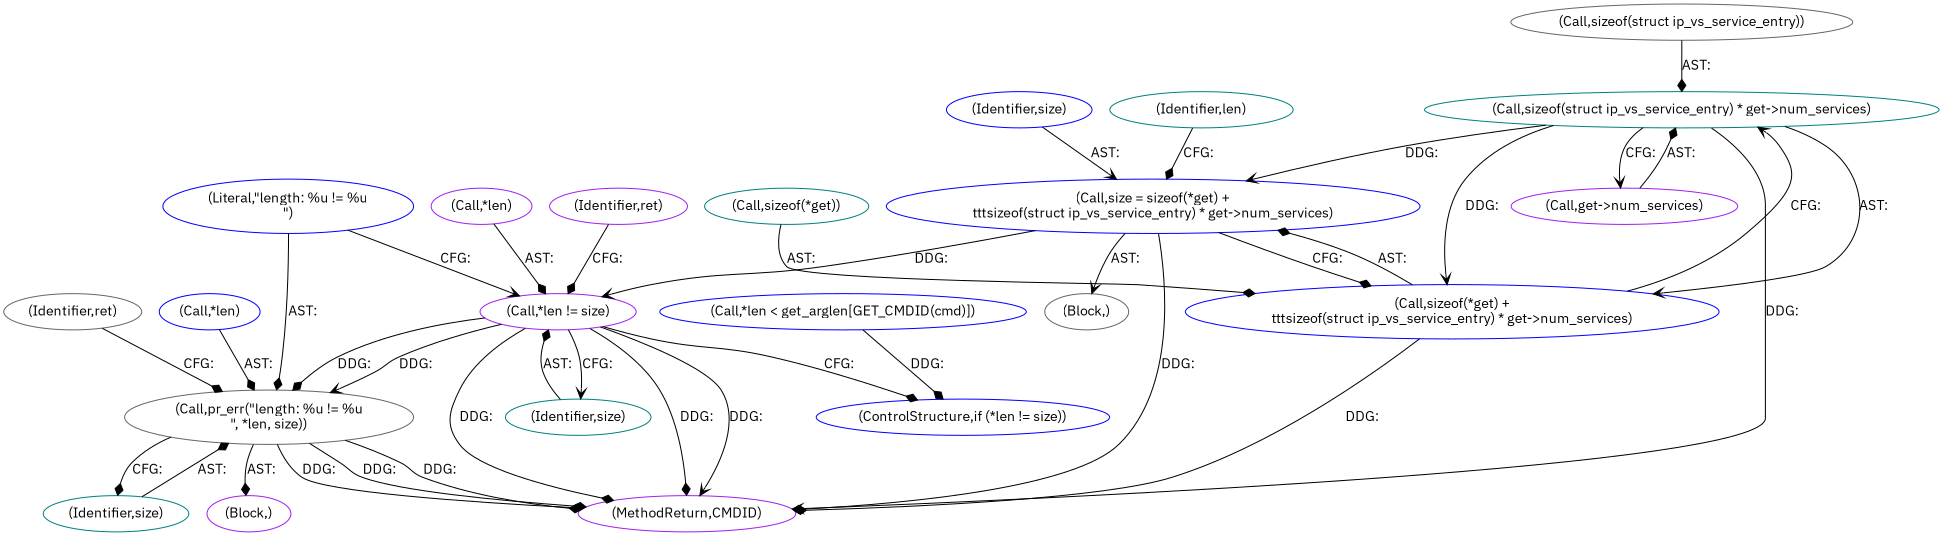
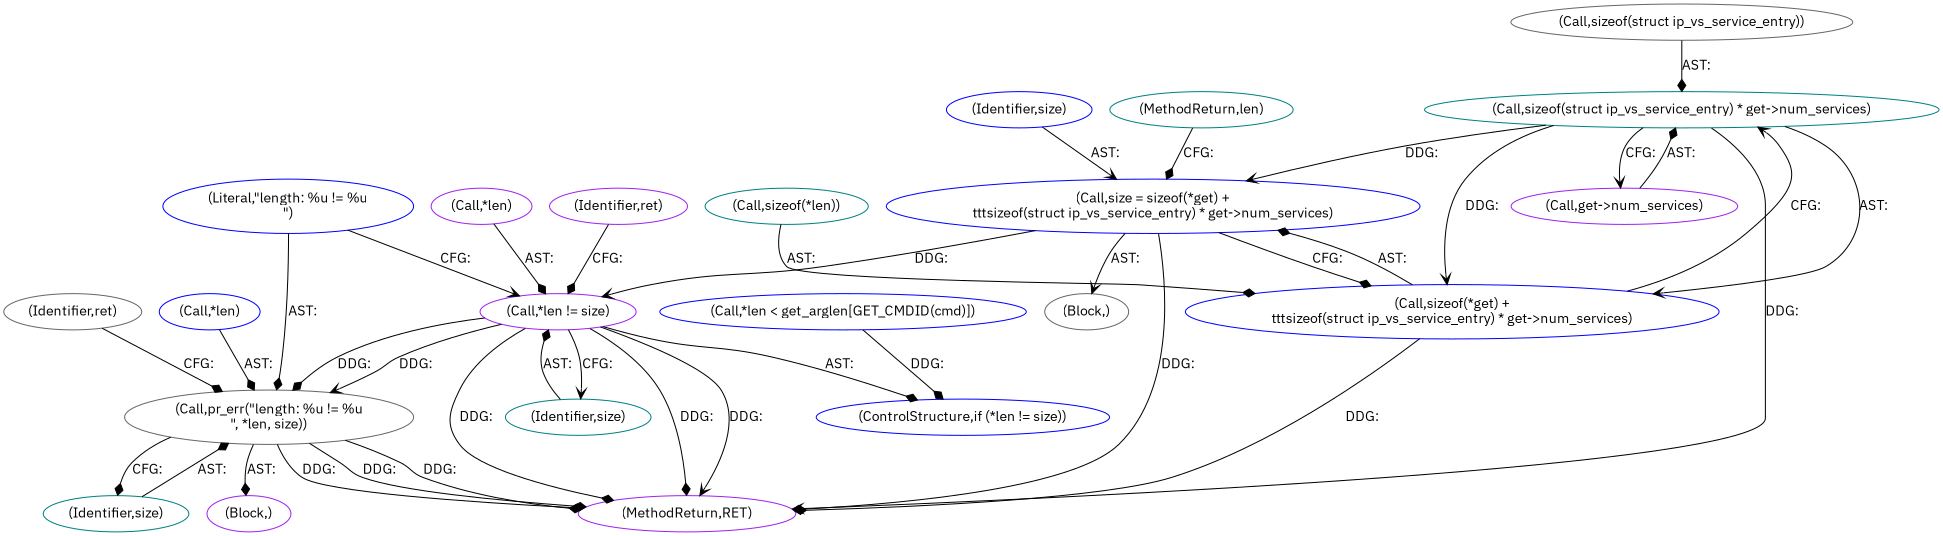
(1201, 110) -> (1201, 110)
(787, 206) -> (787, 206)
(841, 364) -> (841, 364)
(687, 514) -> (687, 514)
